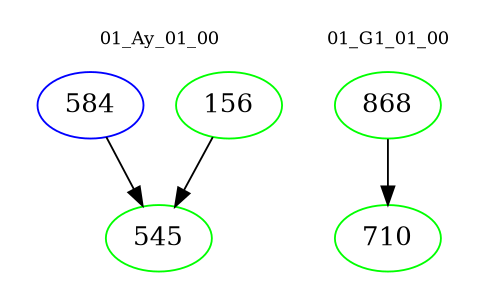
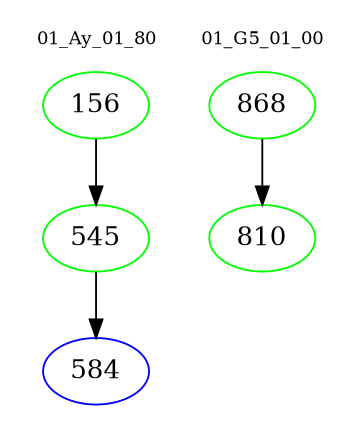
(160, 40) -> (97, 40)
(389, 40) -> (263, 40)
(120, 163) -> (96, 296)
(388, 238) -> (262, 238)
